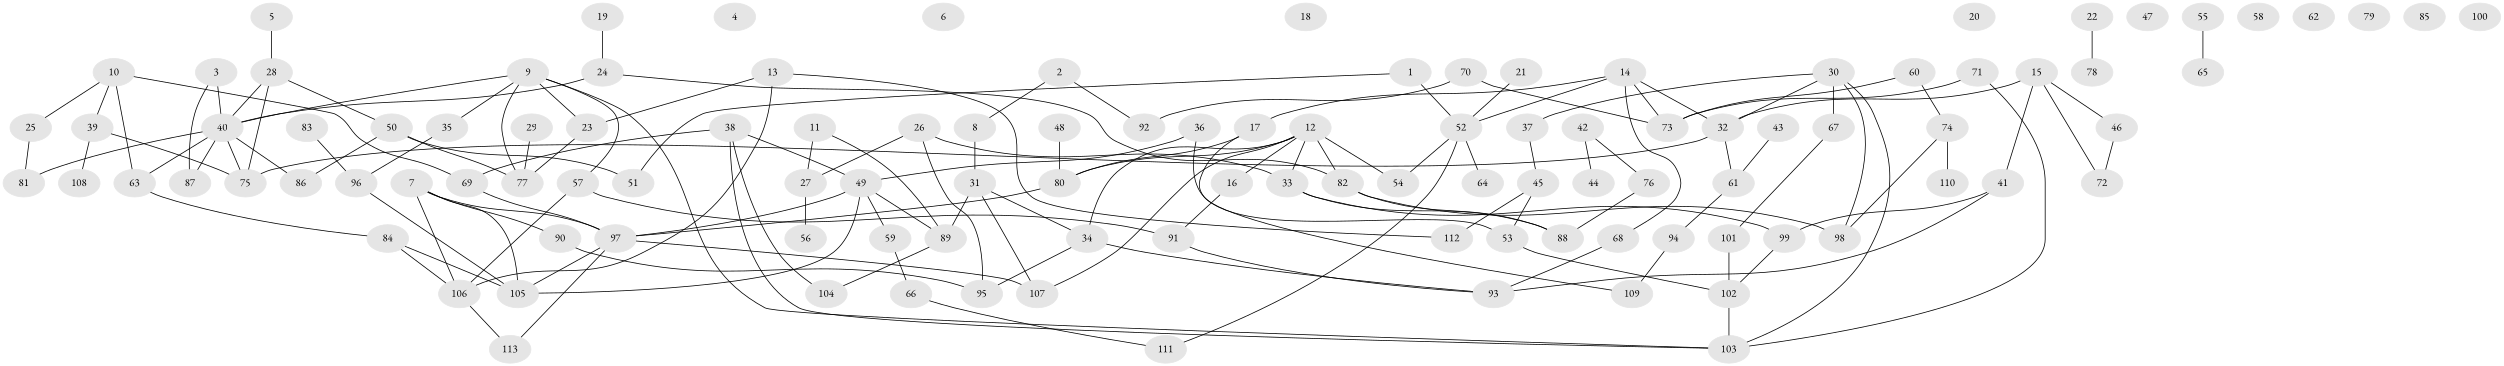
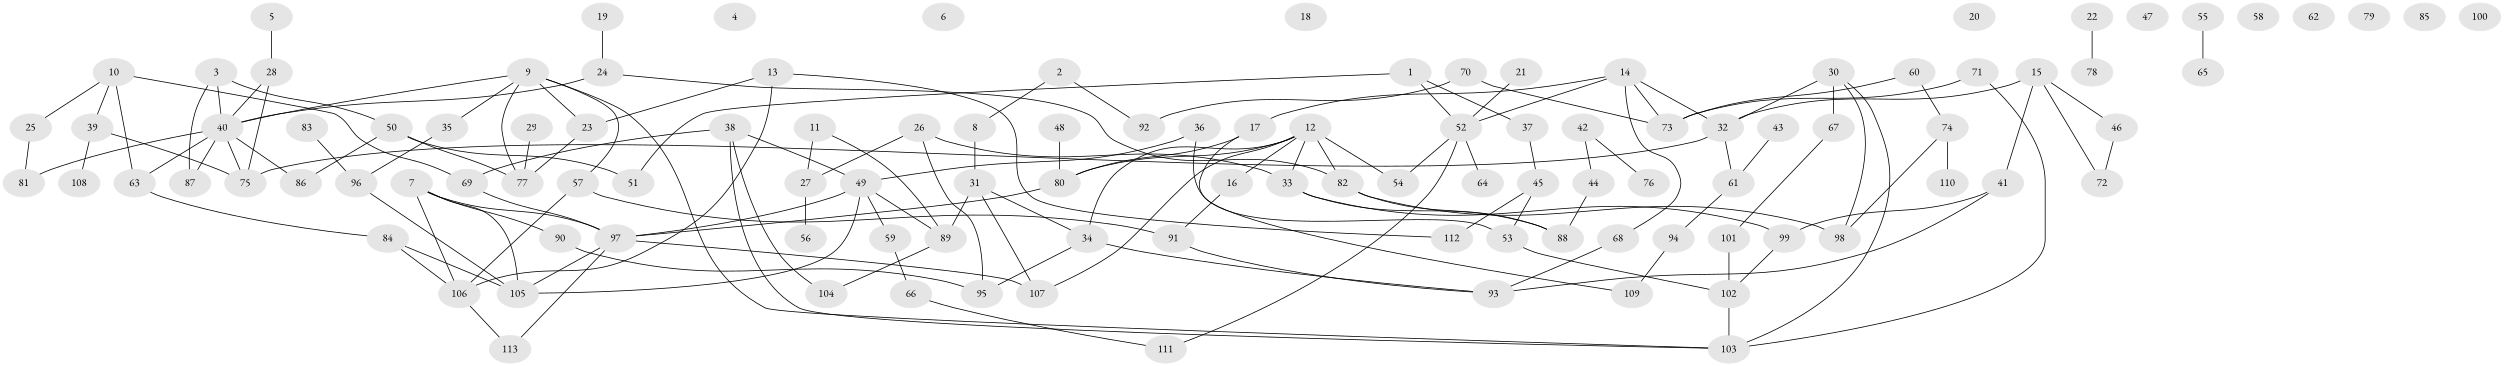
(1677, 88) -> (1469, 100)
(329, 99) -> (303, 101)
(1599, 215) -> (1574, 217)
